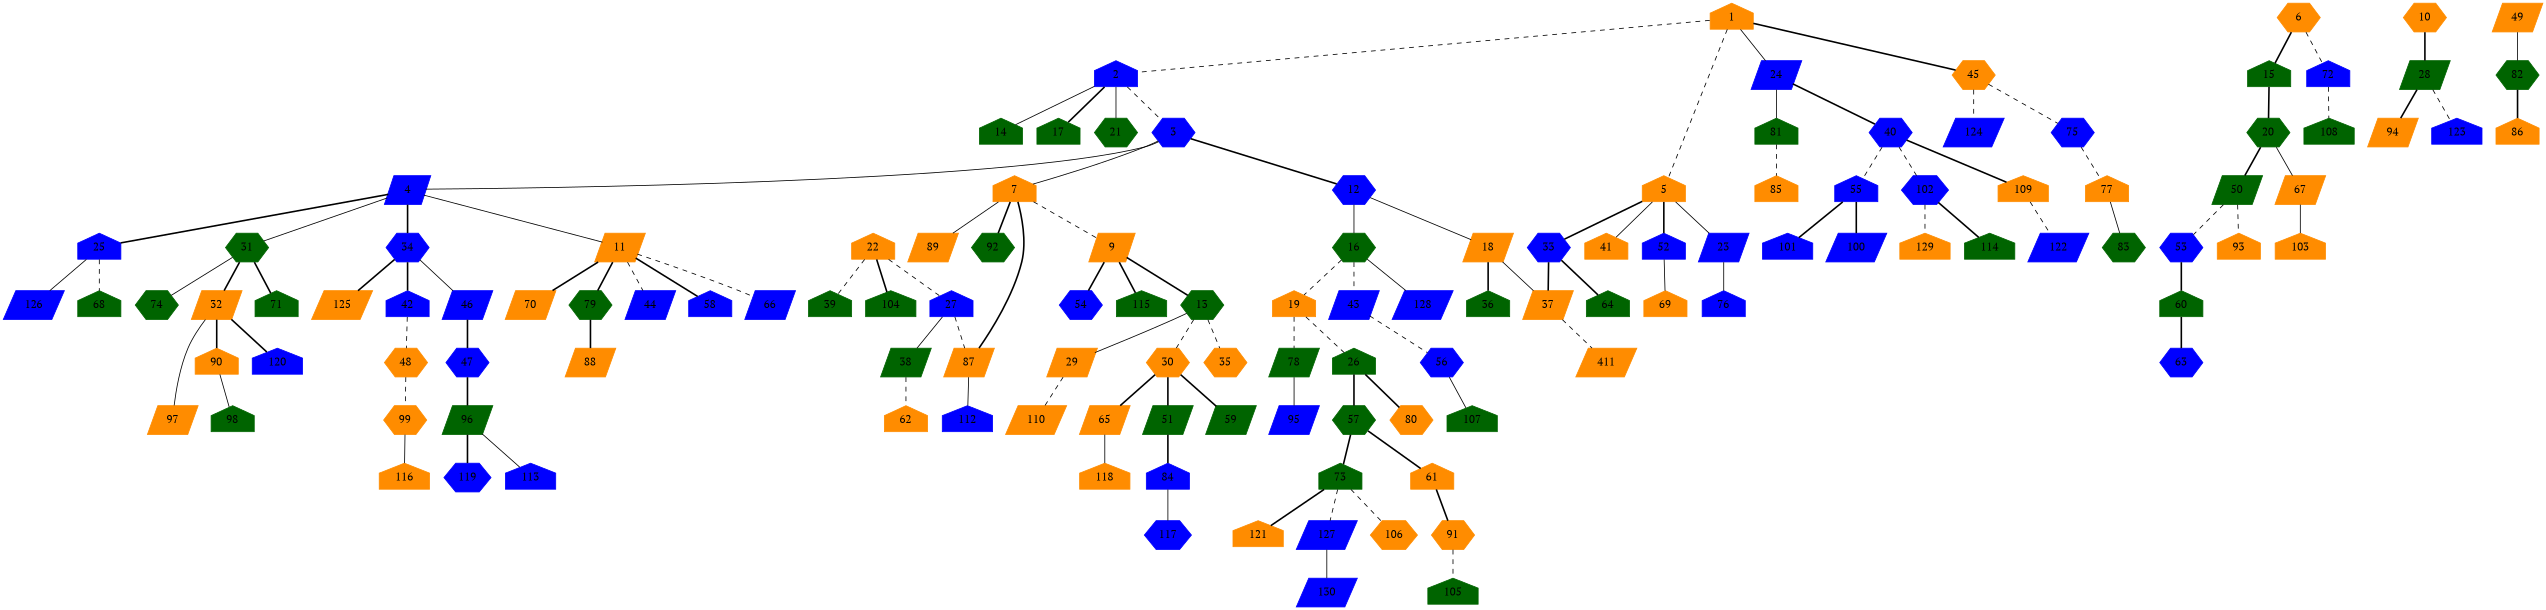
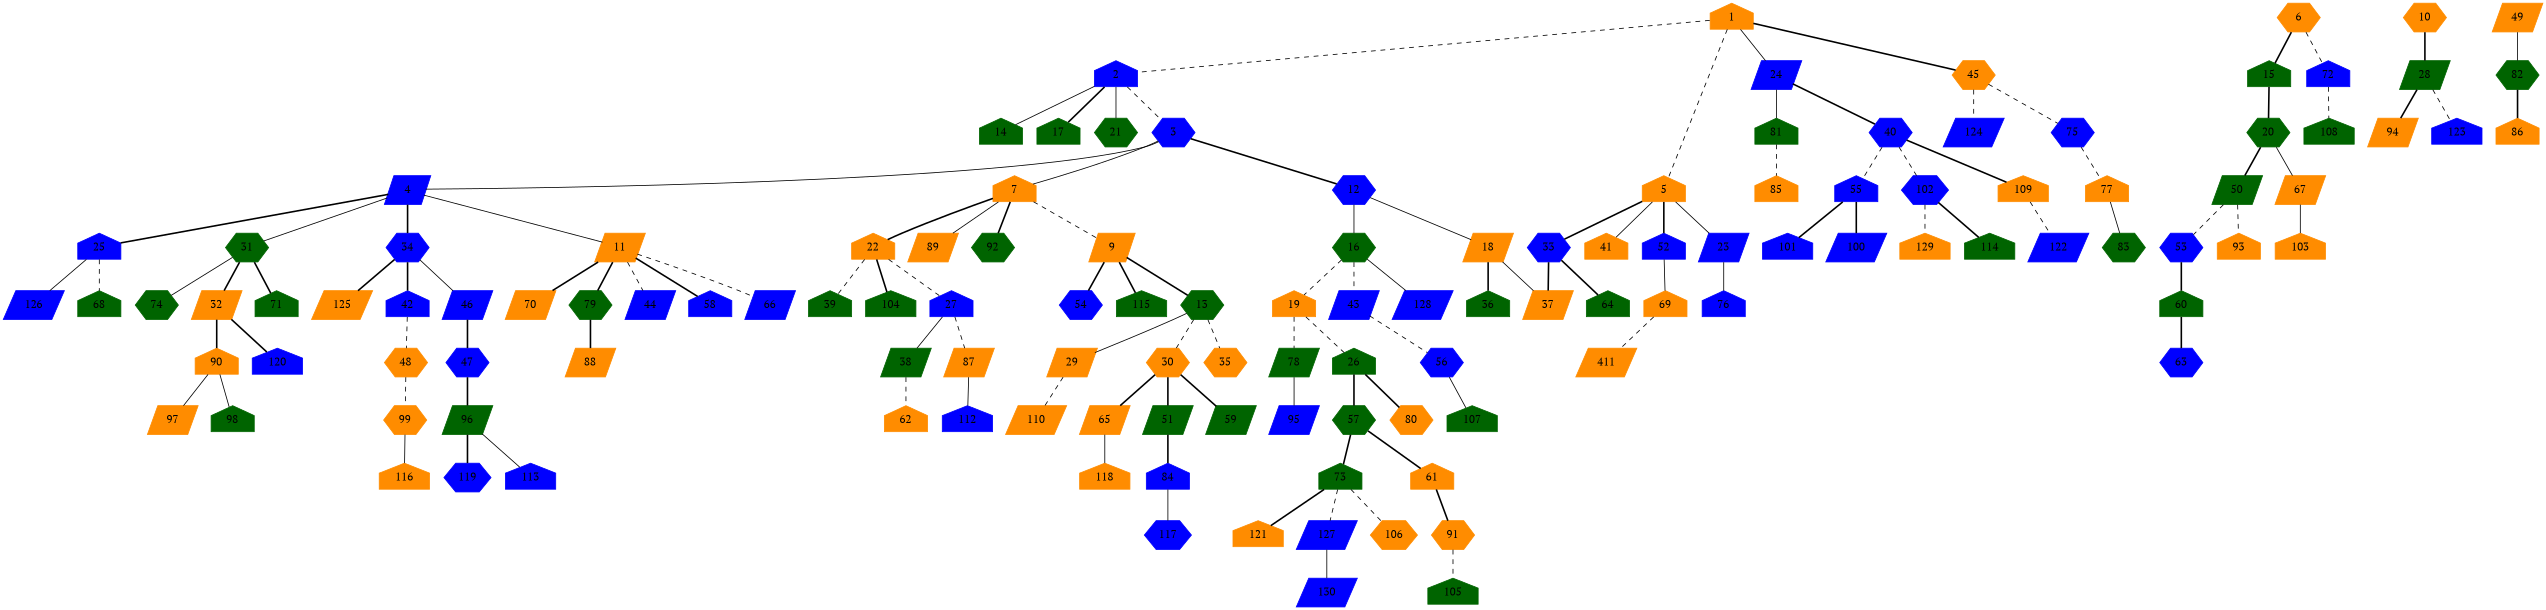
(1016, 279) -> (940, 218)
(1577, 334) -> (1637, 333)
(184, 360) -> (196, 390)
